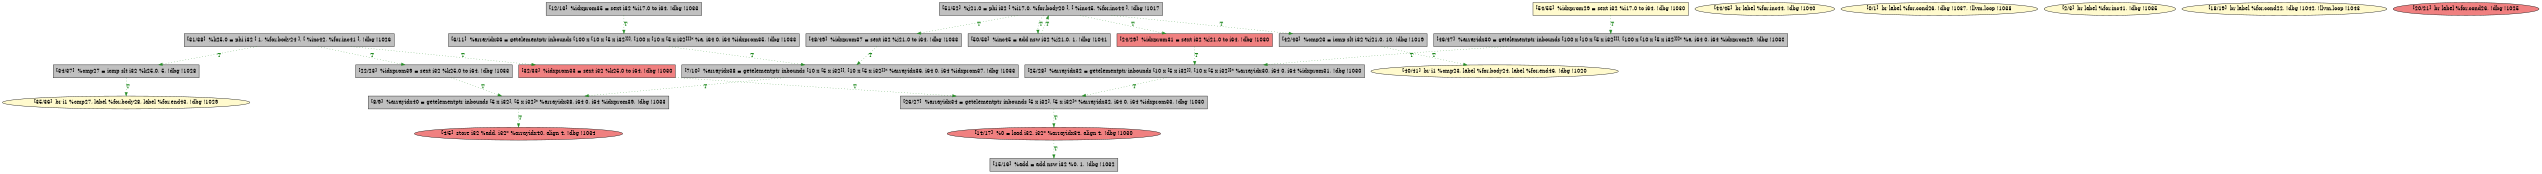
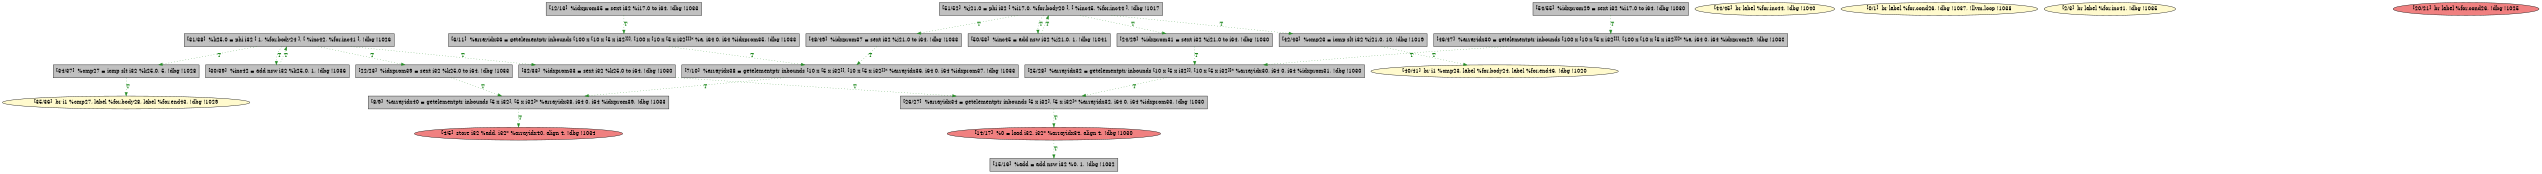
(1611, 9) -> (1611, 9)
(2284, 9) -> none
(1195, 40) -> (1195, 40)
none -> (277, 71)
(597, 71) -> (597, 71)
